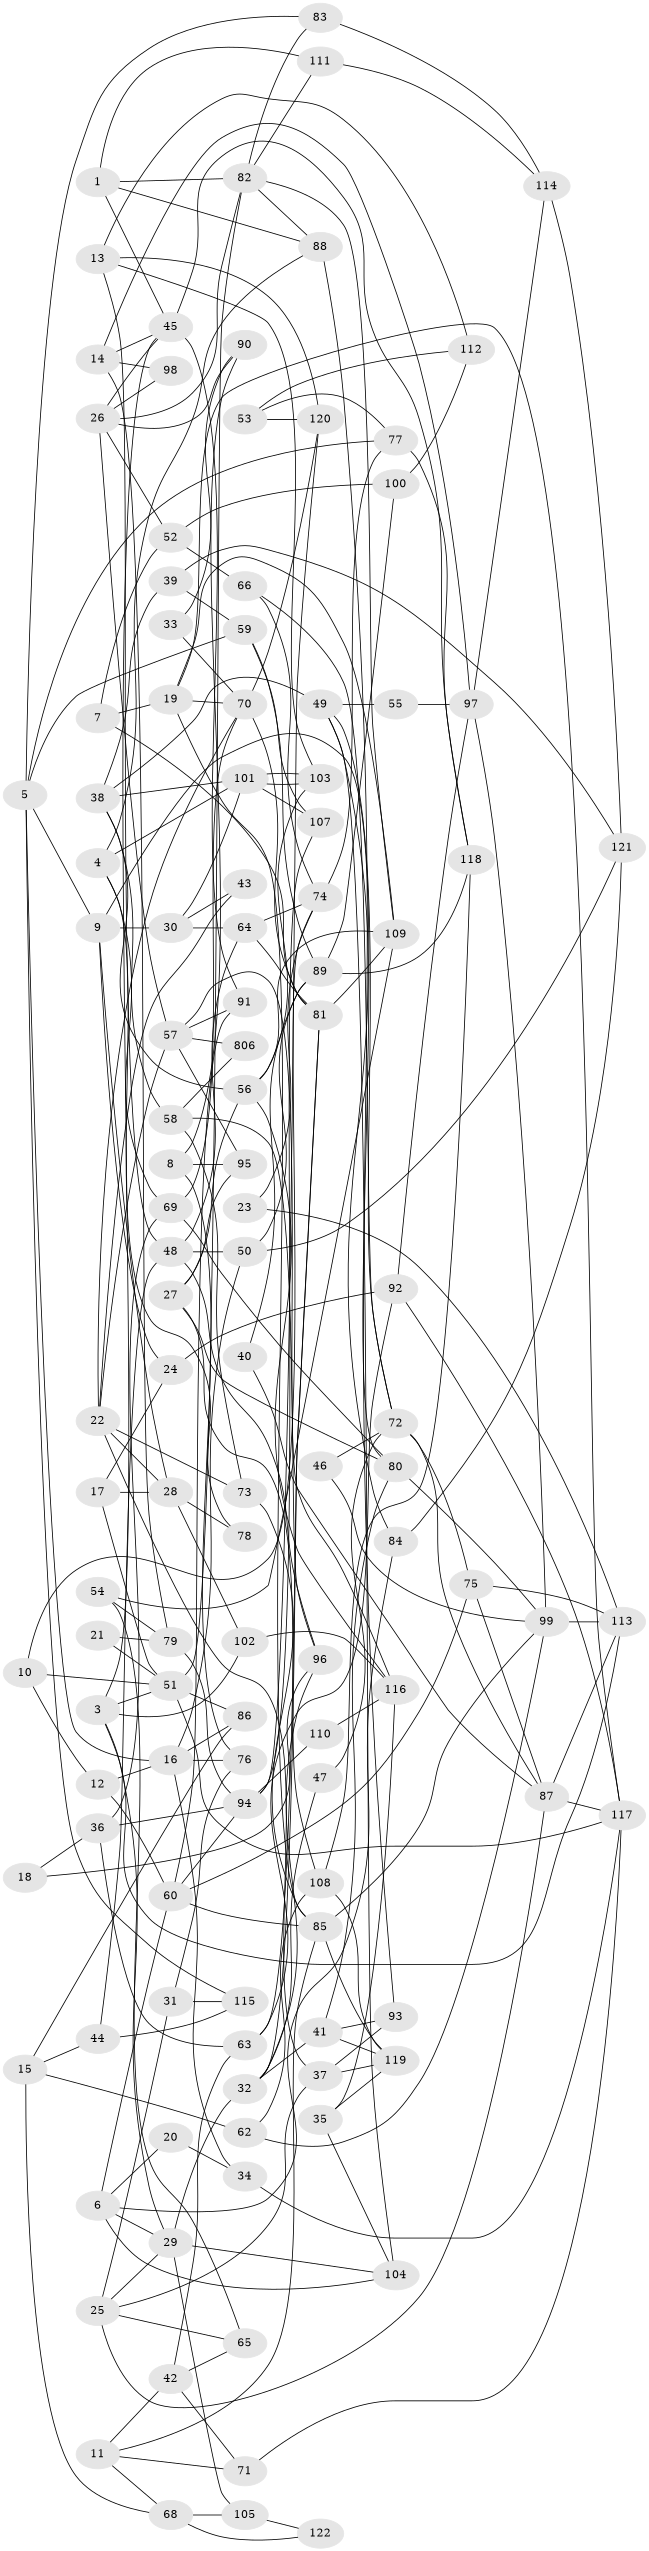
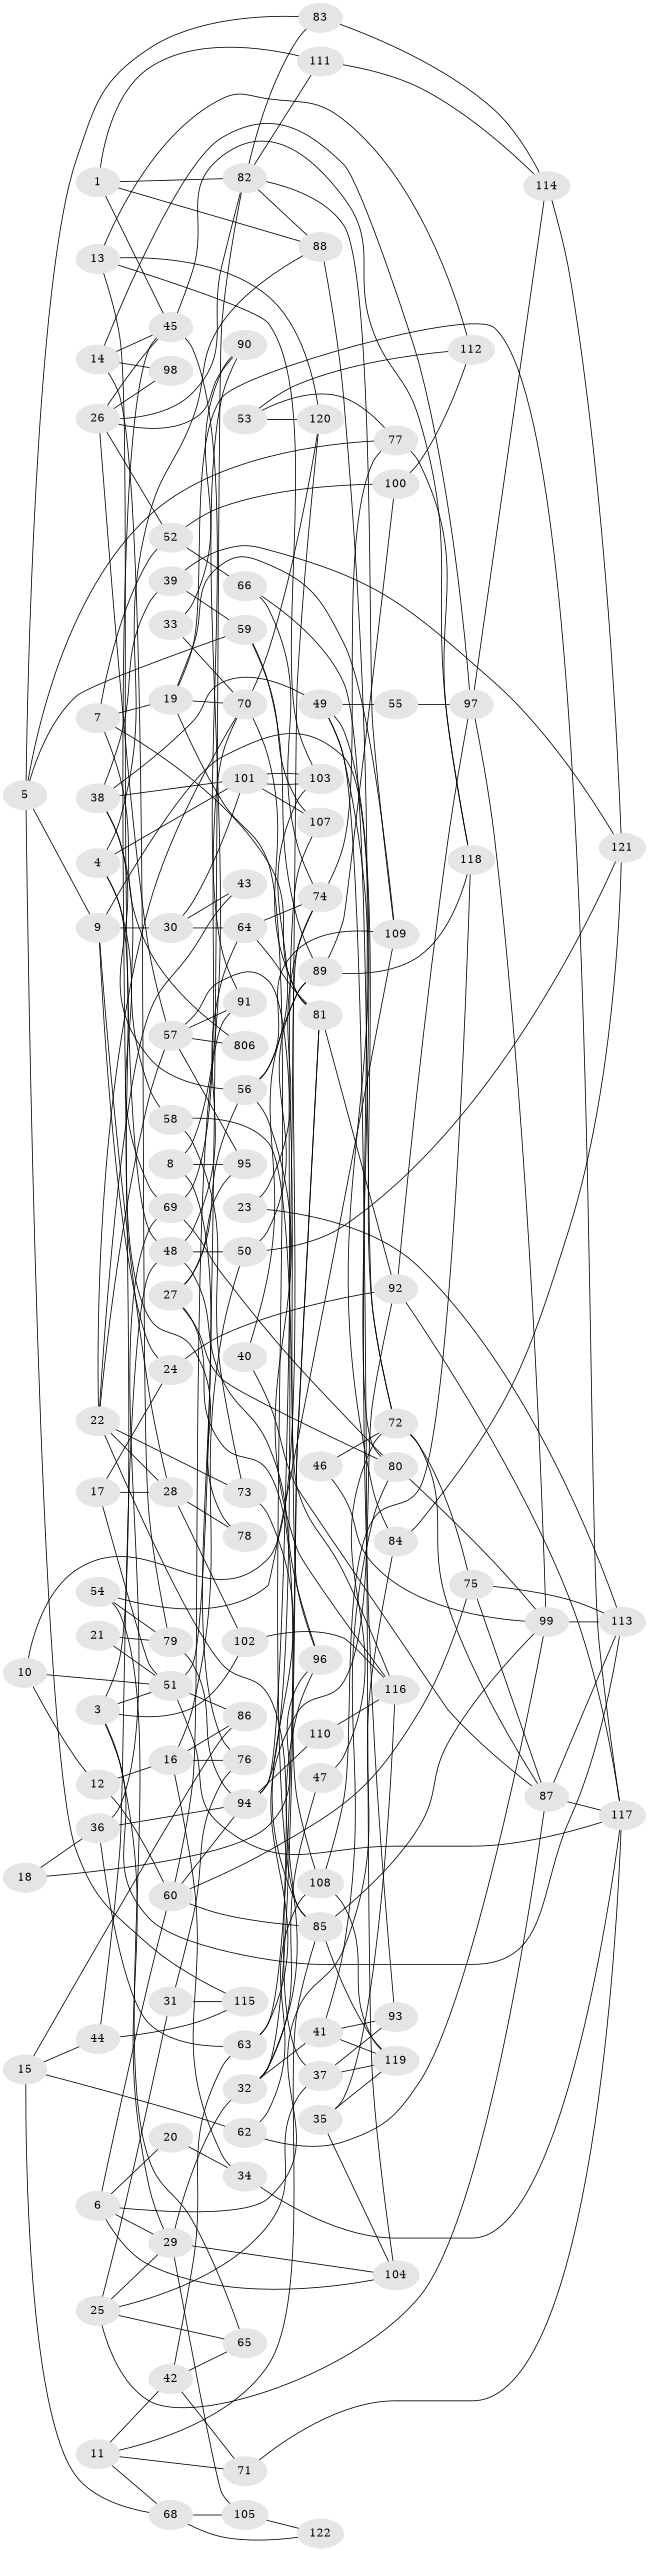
(353, 983) -> (352, 1128)
(198, 1093) -> (157, 963)
(43, 1337) -> none
